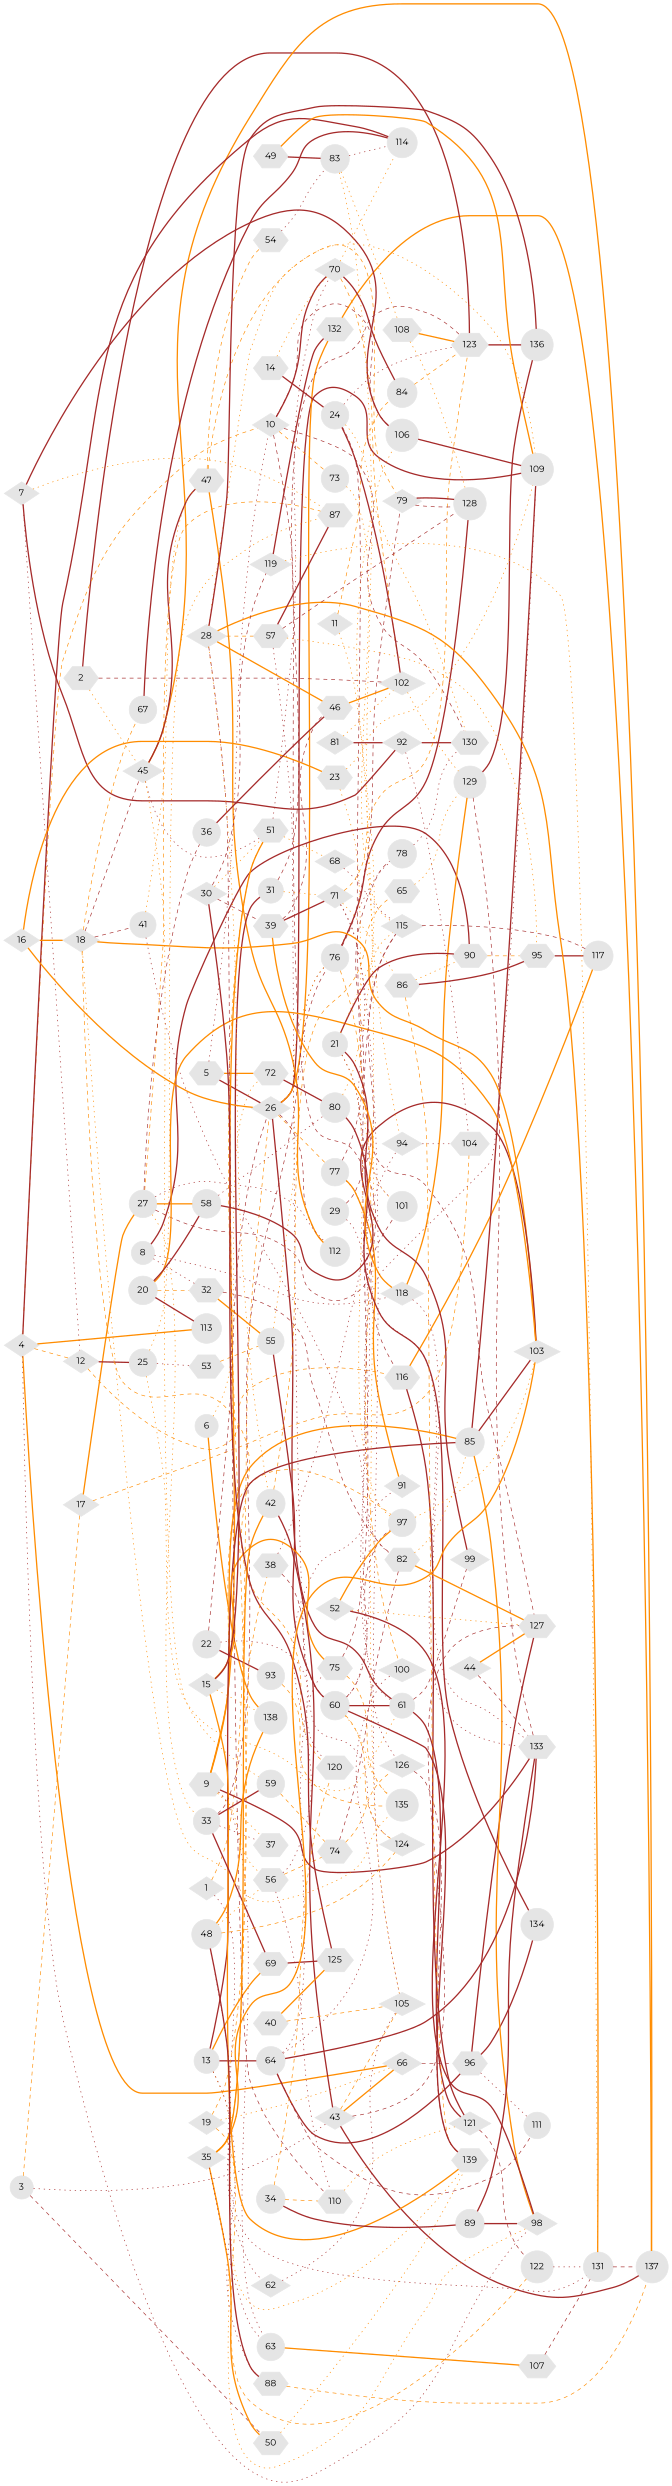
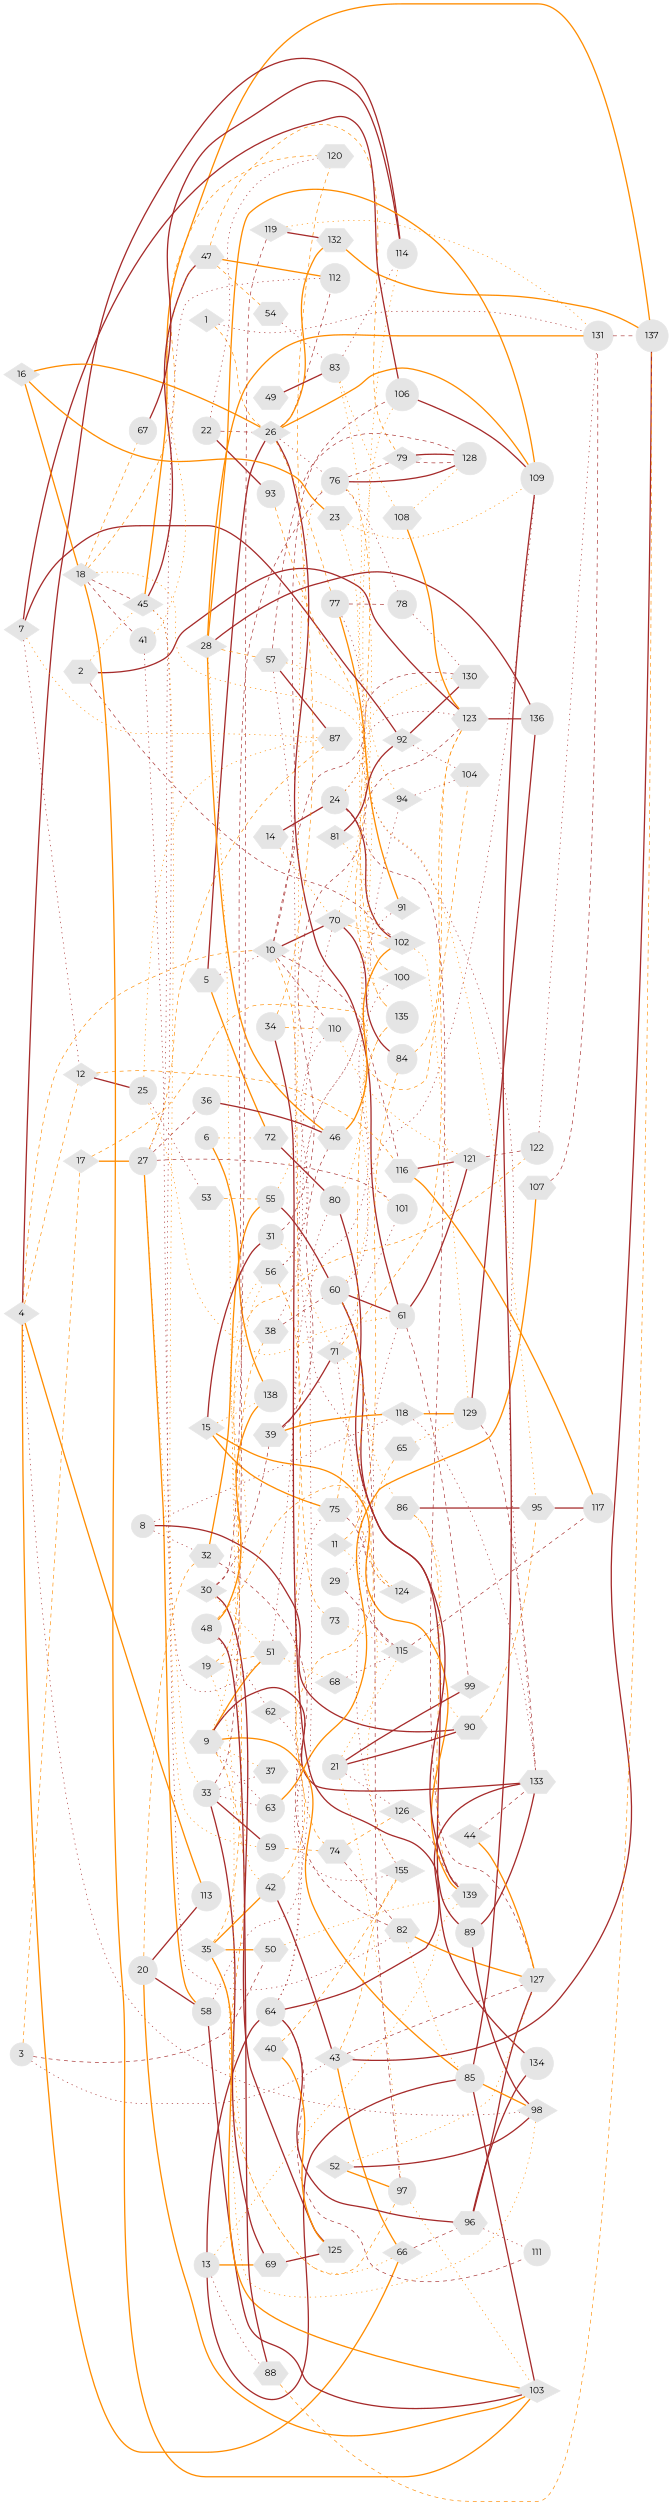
(492, 198) -> none
(269, 300) -> (260, 205)
(300, 645) -> (416, 370)
(235, 1667) -> (303, 990)
(402, 2004) -> (402, 1871)
(239, 2294) -> (239, 1801)
